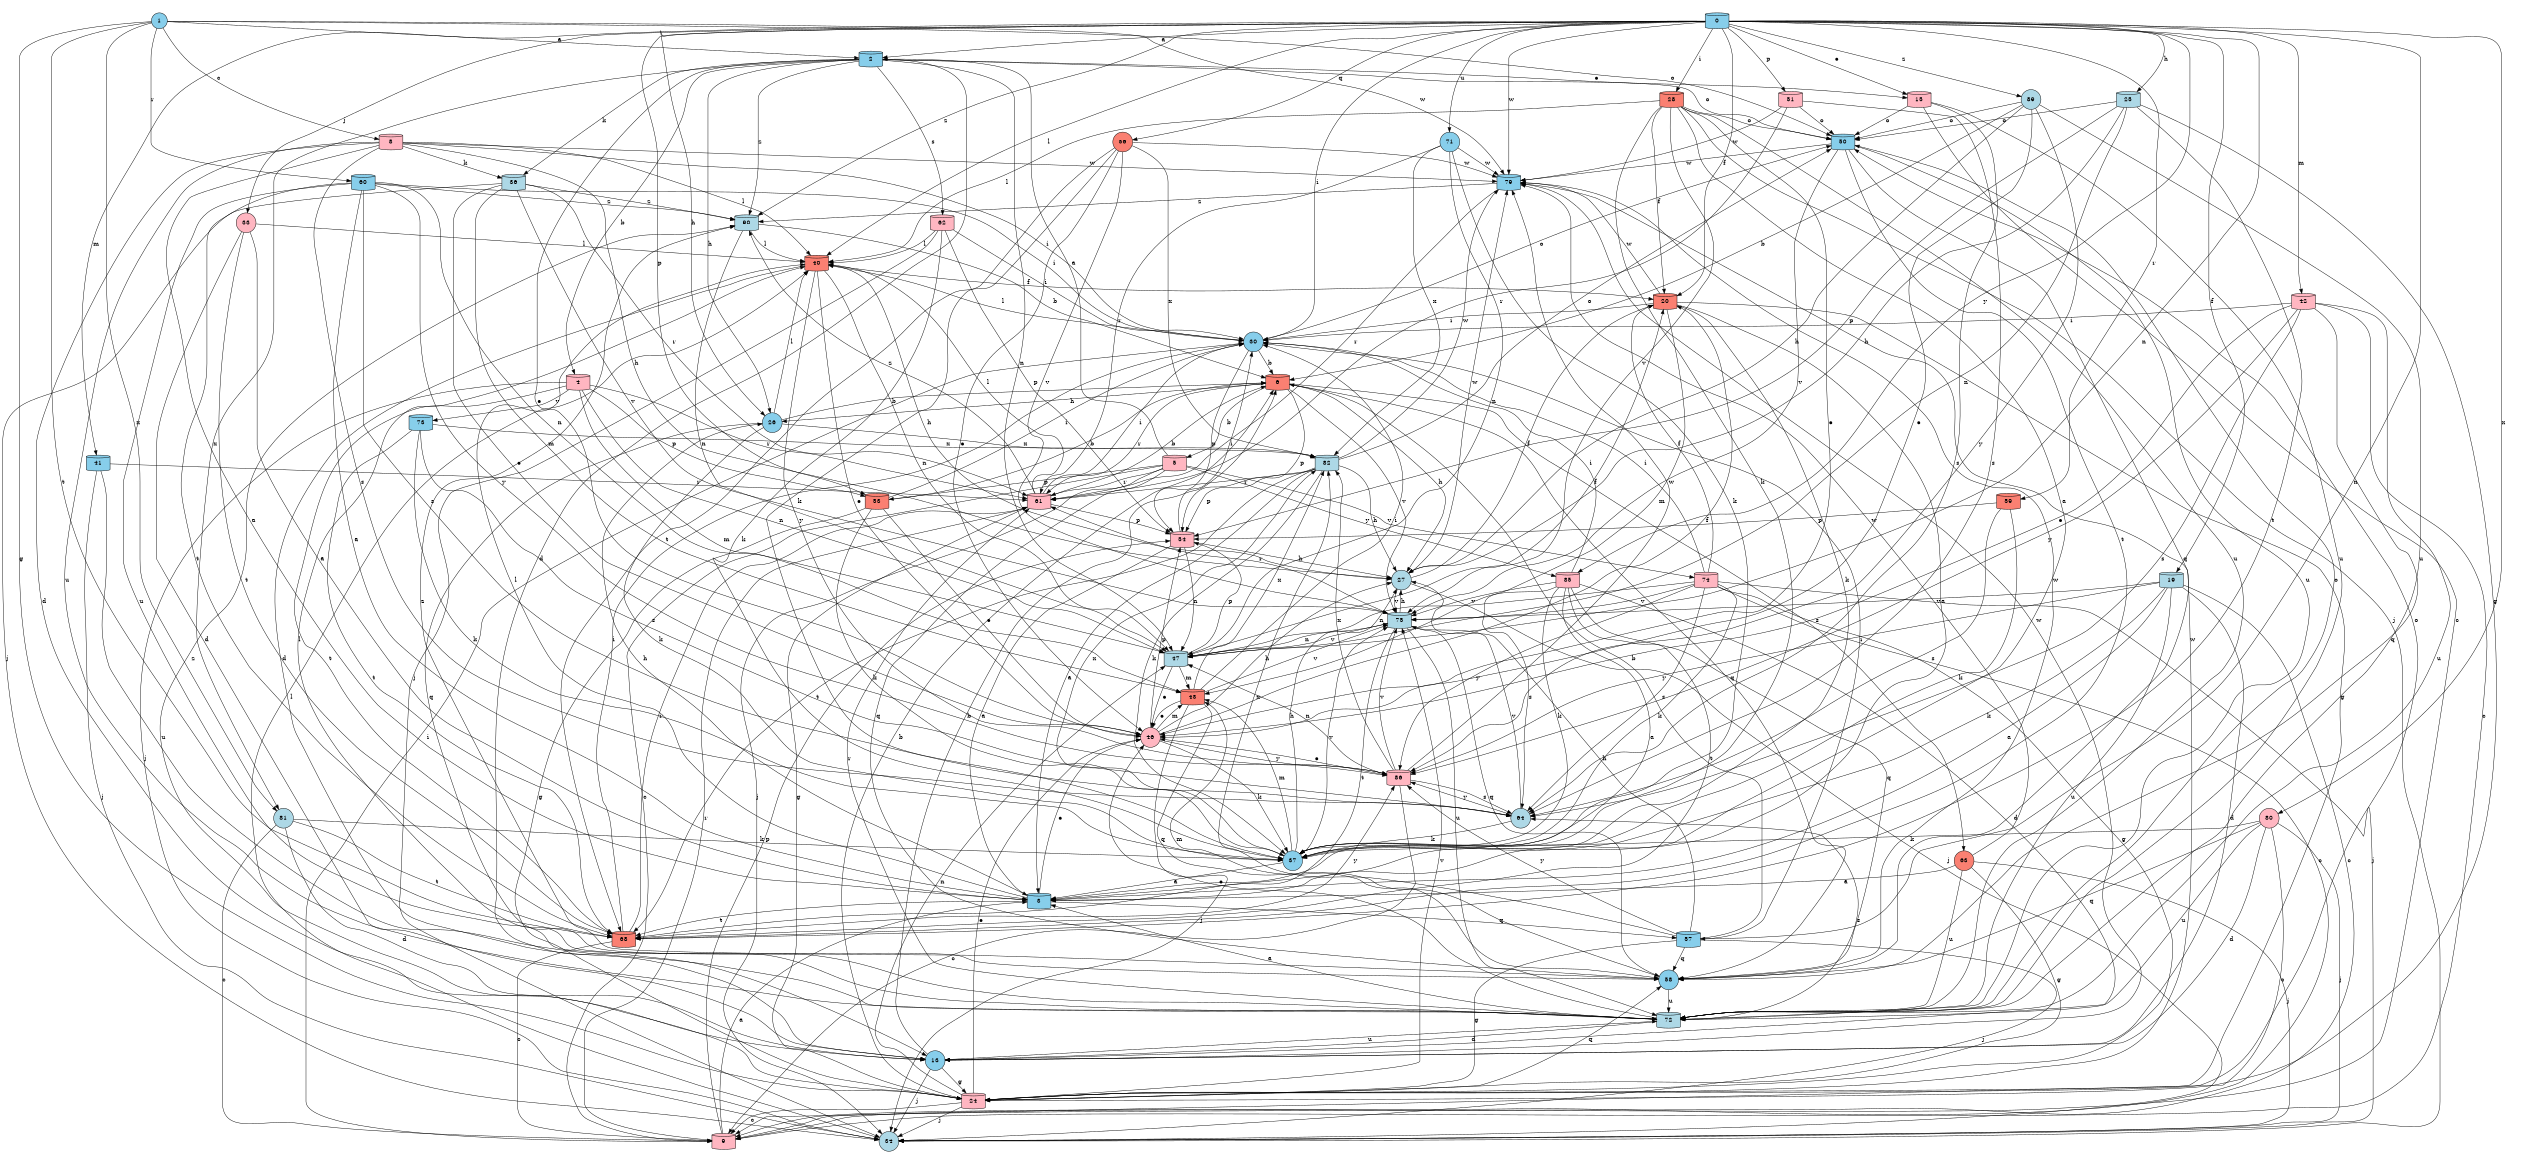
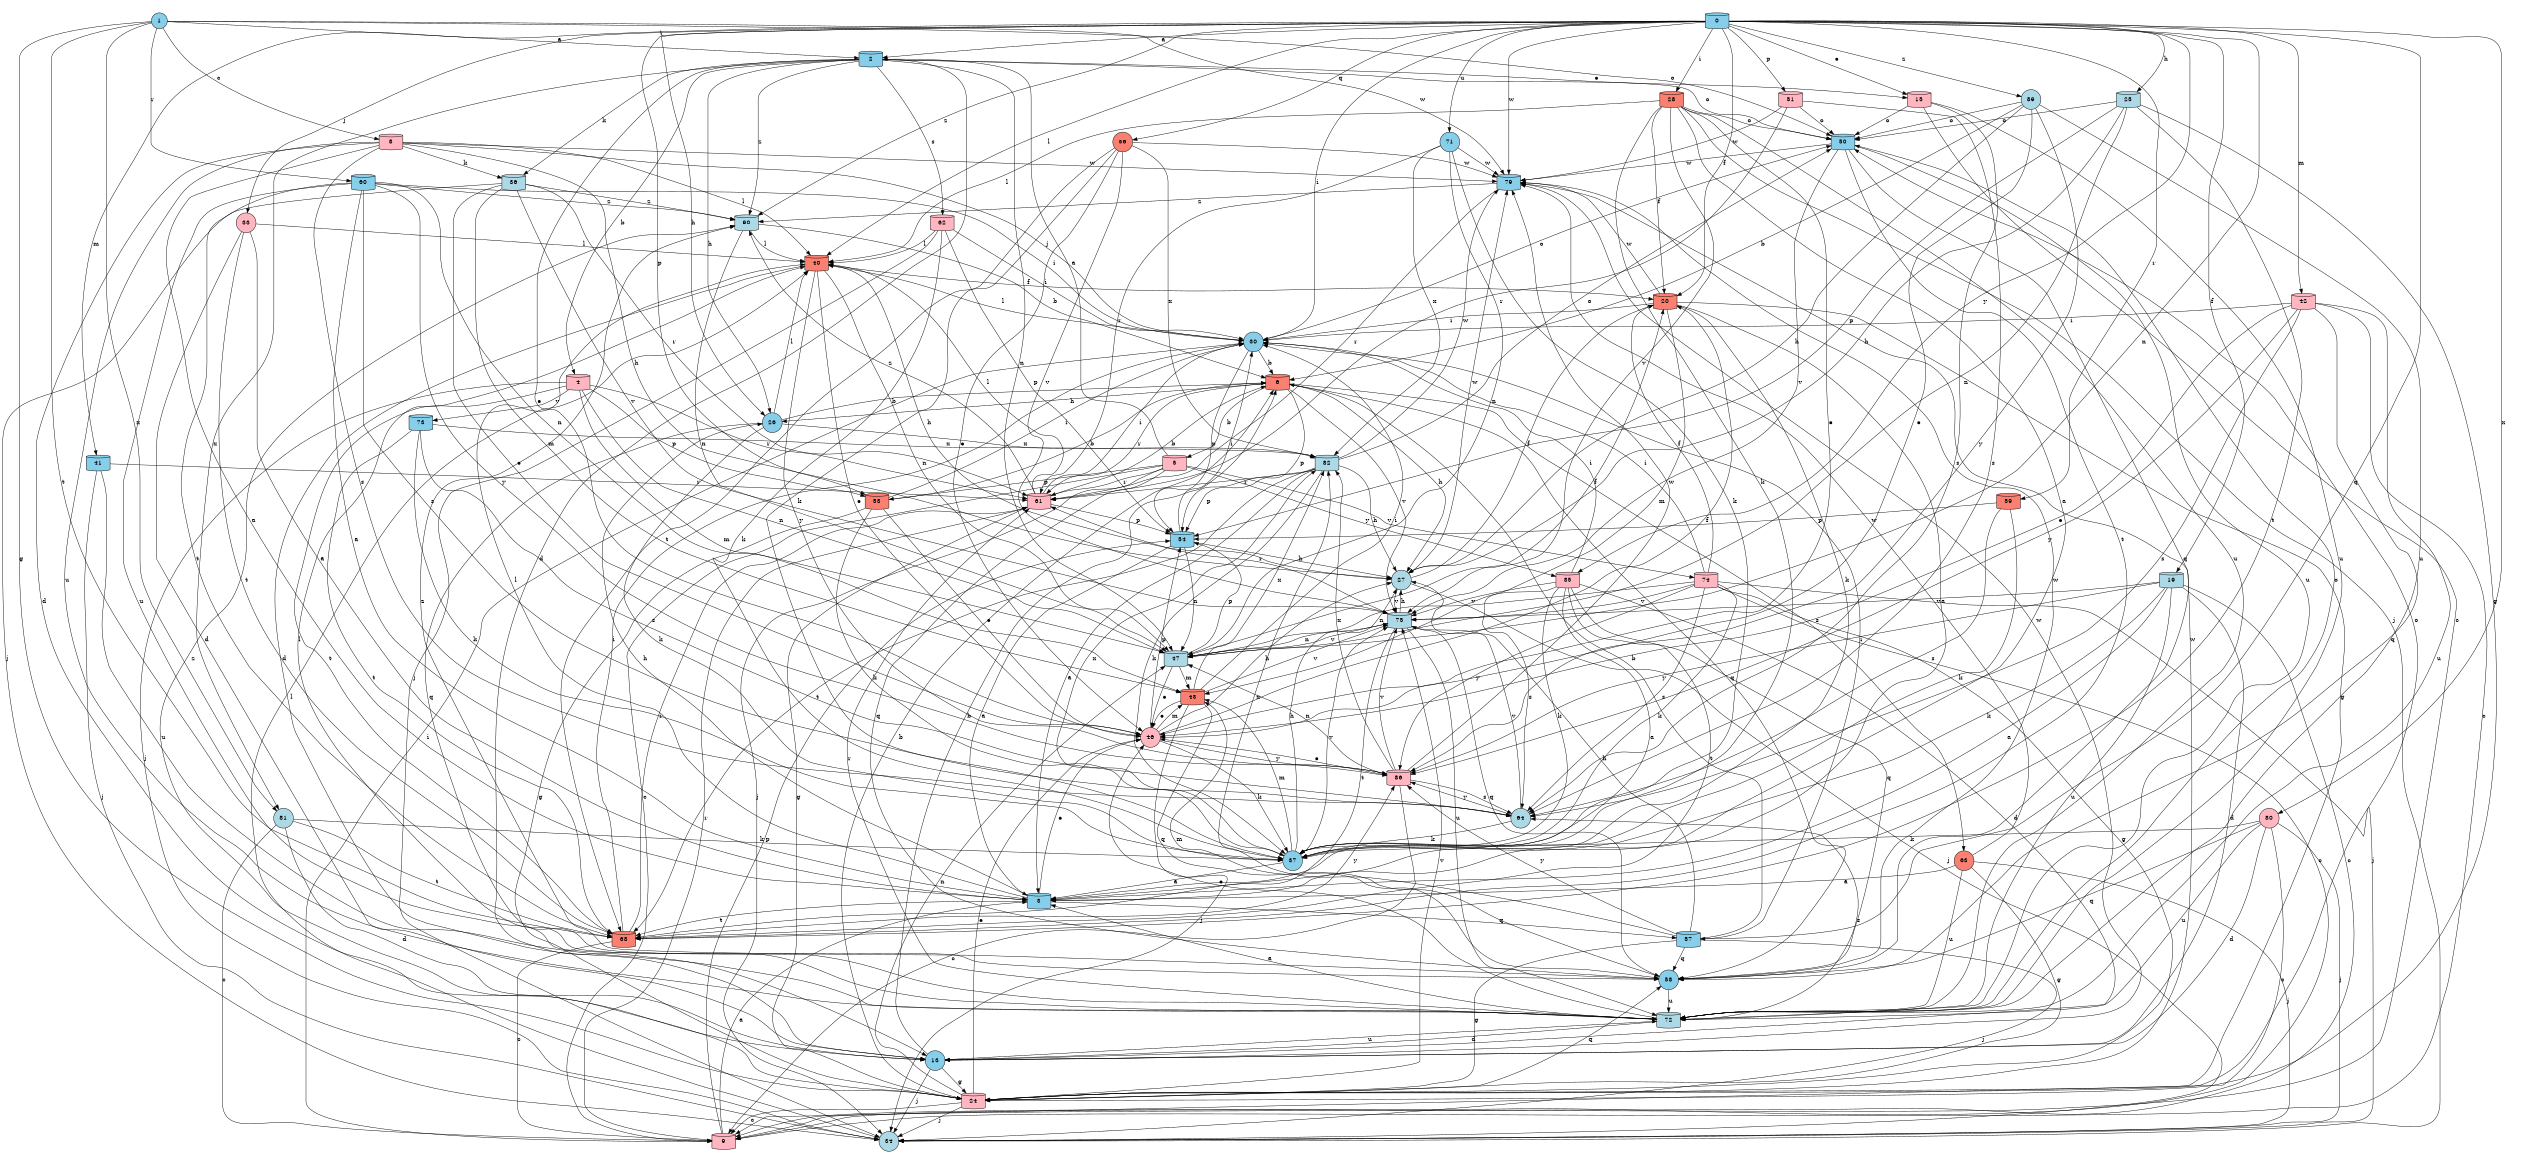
(1048, 244) -> (1048, 244)
(2356, 482) -> (2356, 482)
(1182, 540) -> (1182, 540)
